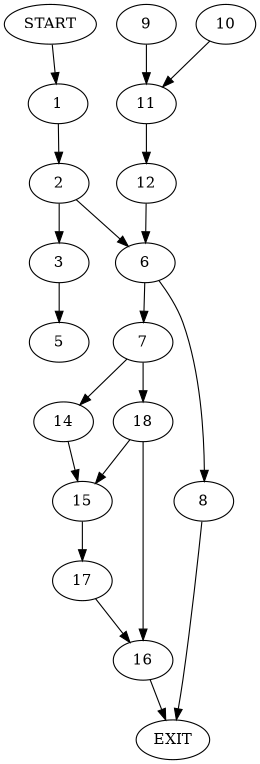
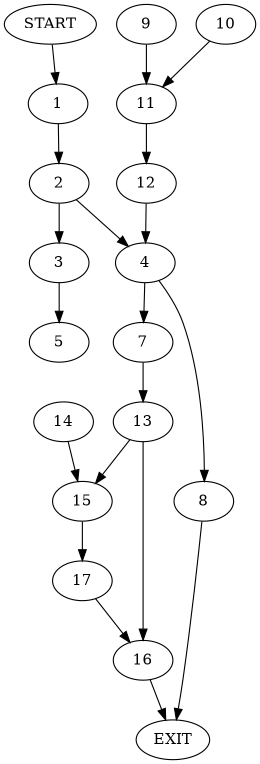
(145, 263) -> (145, 263)
(107, 378) -> none
(143, 422) -> (143, 422)
